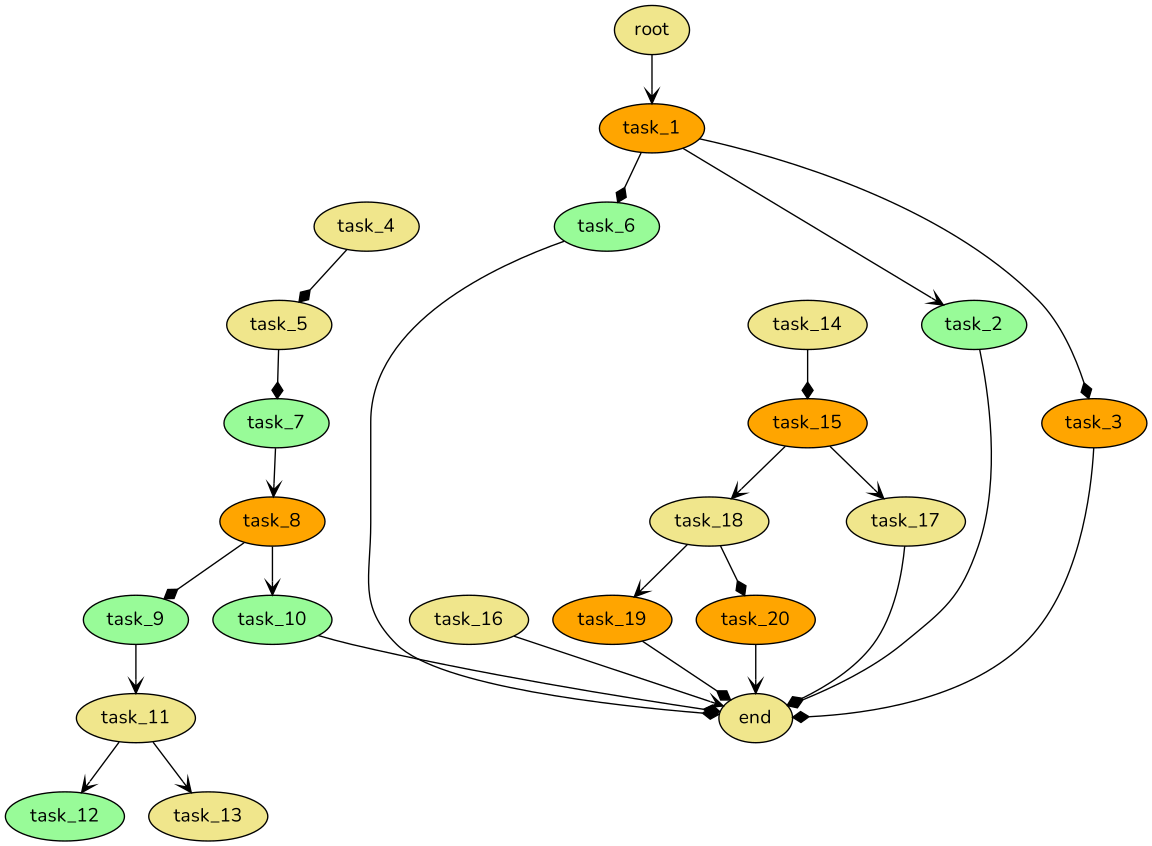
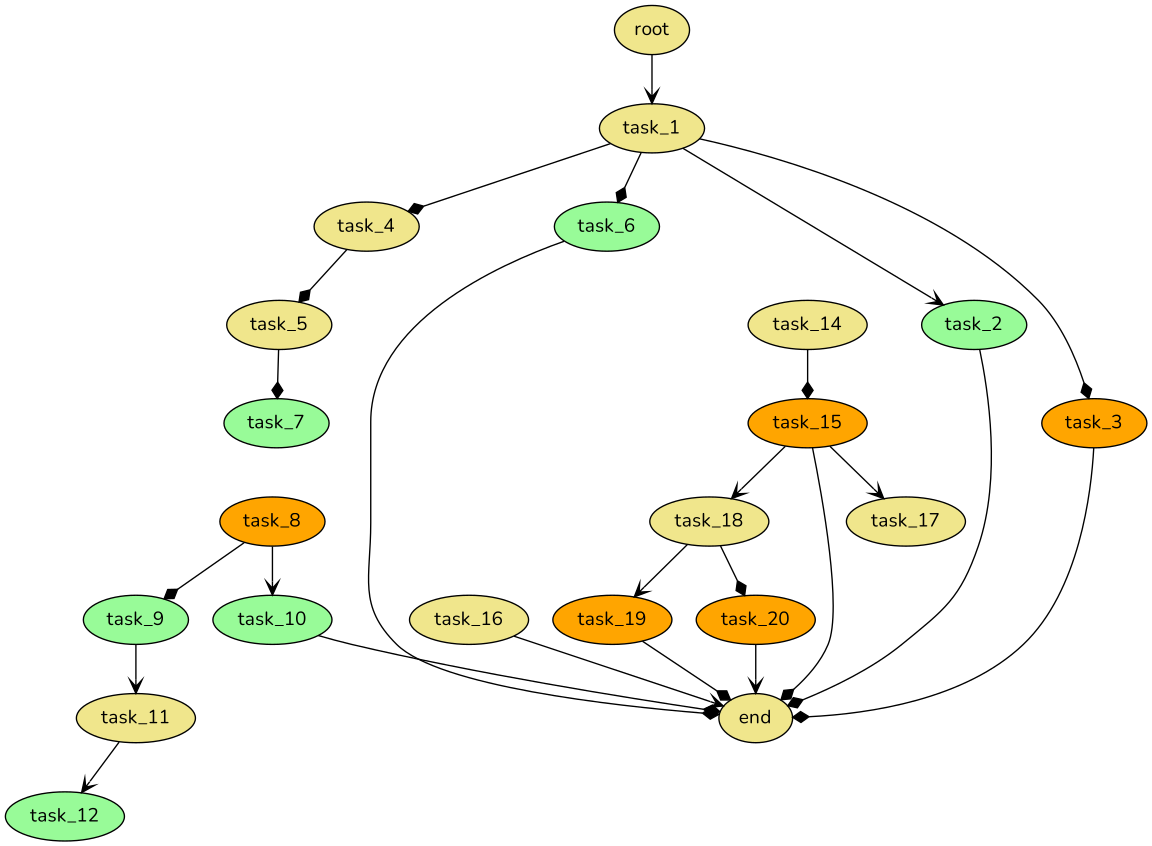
(652, 128) -> (652, 128)
none -> (517, 175)
(275, 466) -> none
(877, 638) -> (832, 574)
(208, 816) -> none
